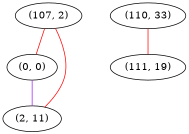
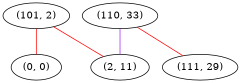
(49, 16) -> (36, 16)
(148, 67) -> (200, 67)
(32, 93) -> (120, 42)
